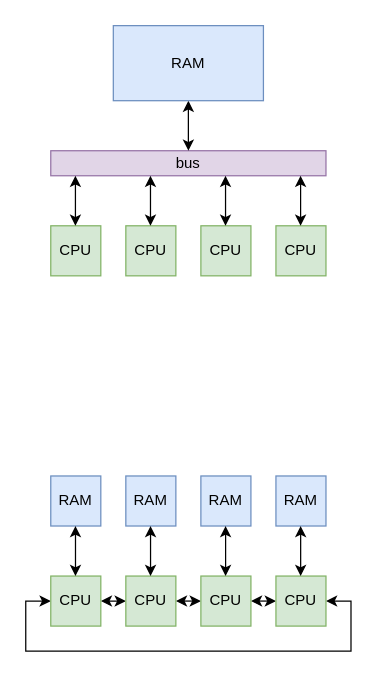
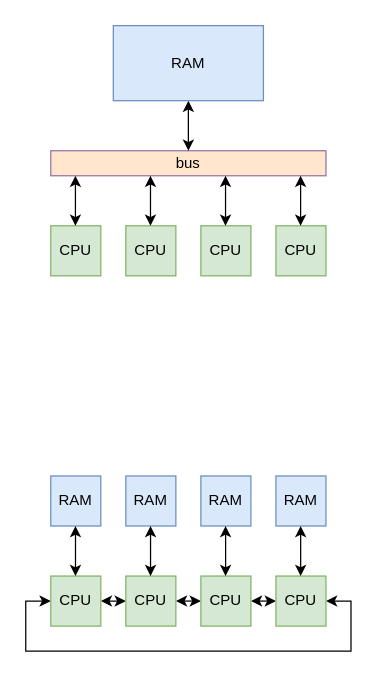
(188, 163) -> (188, 163)
